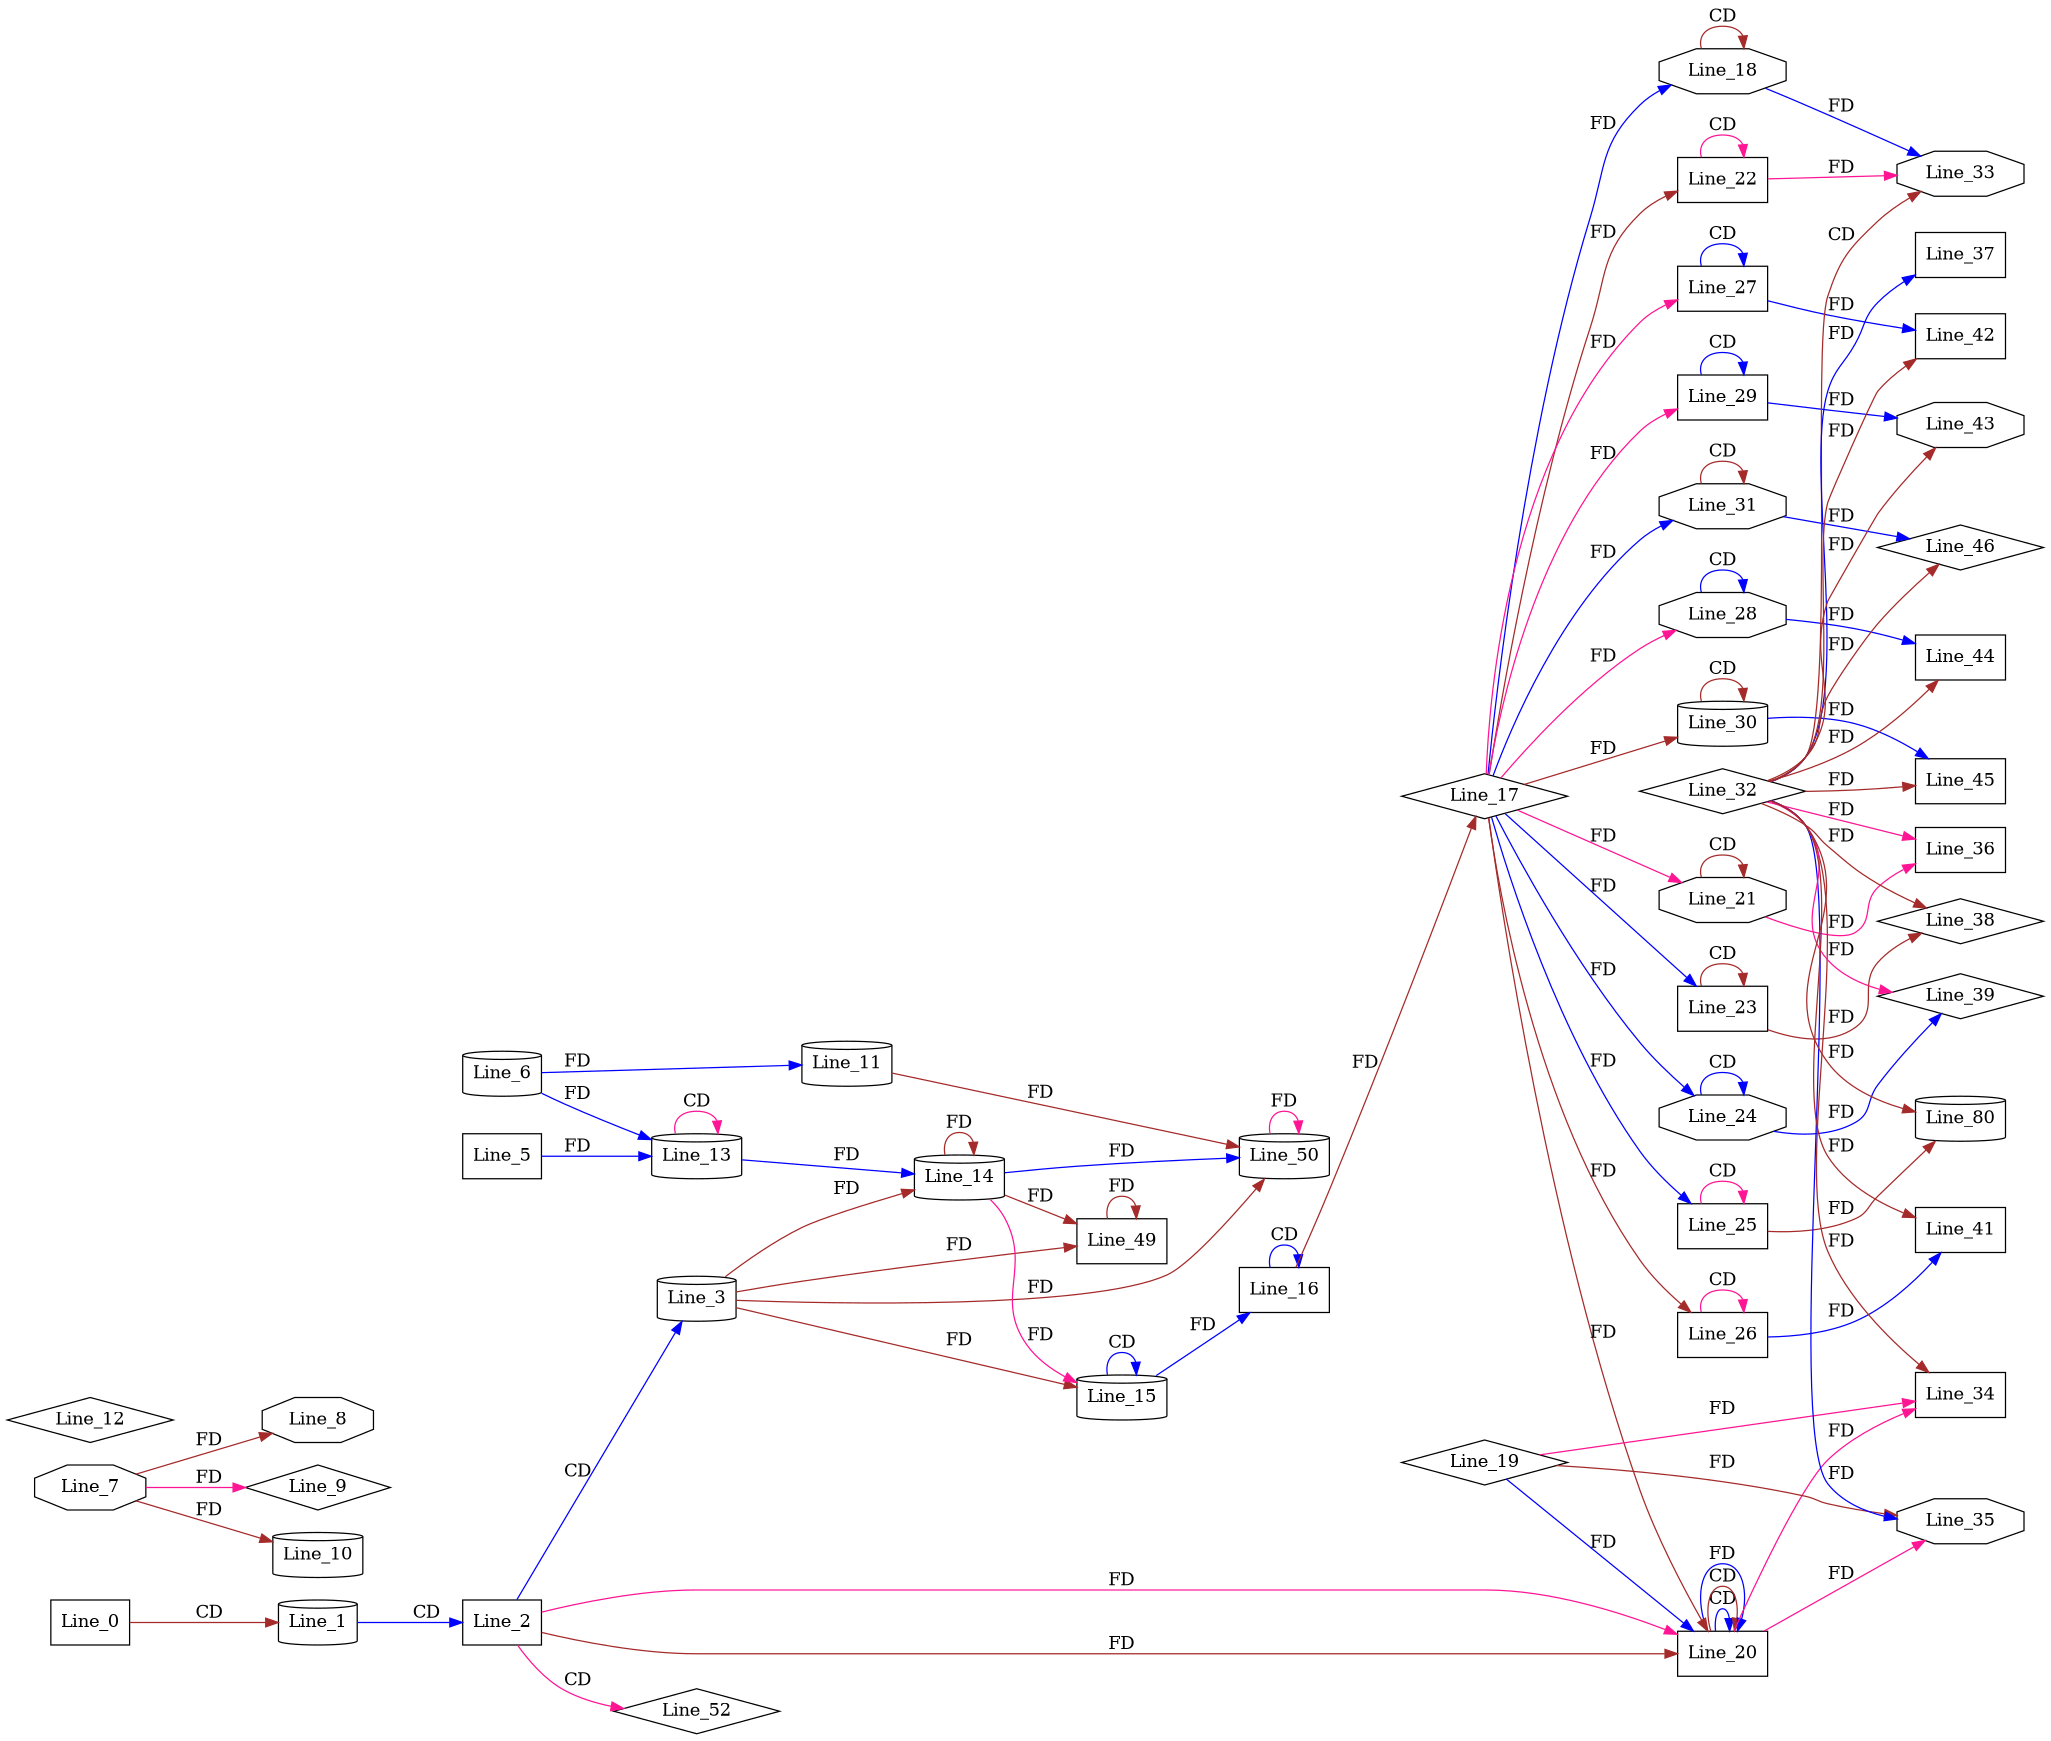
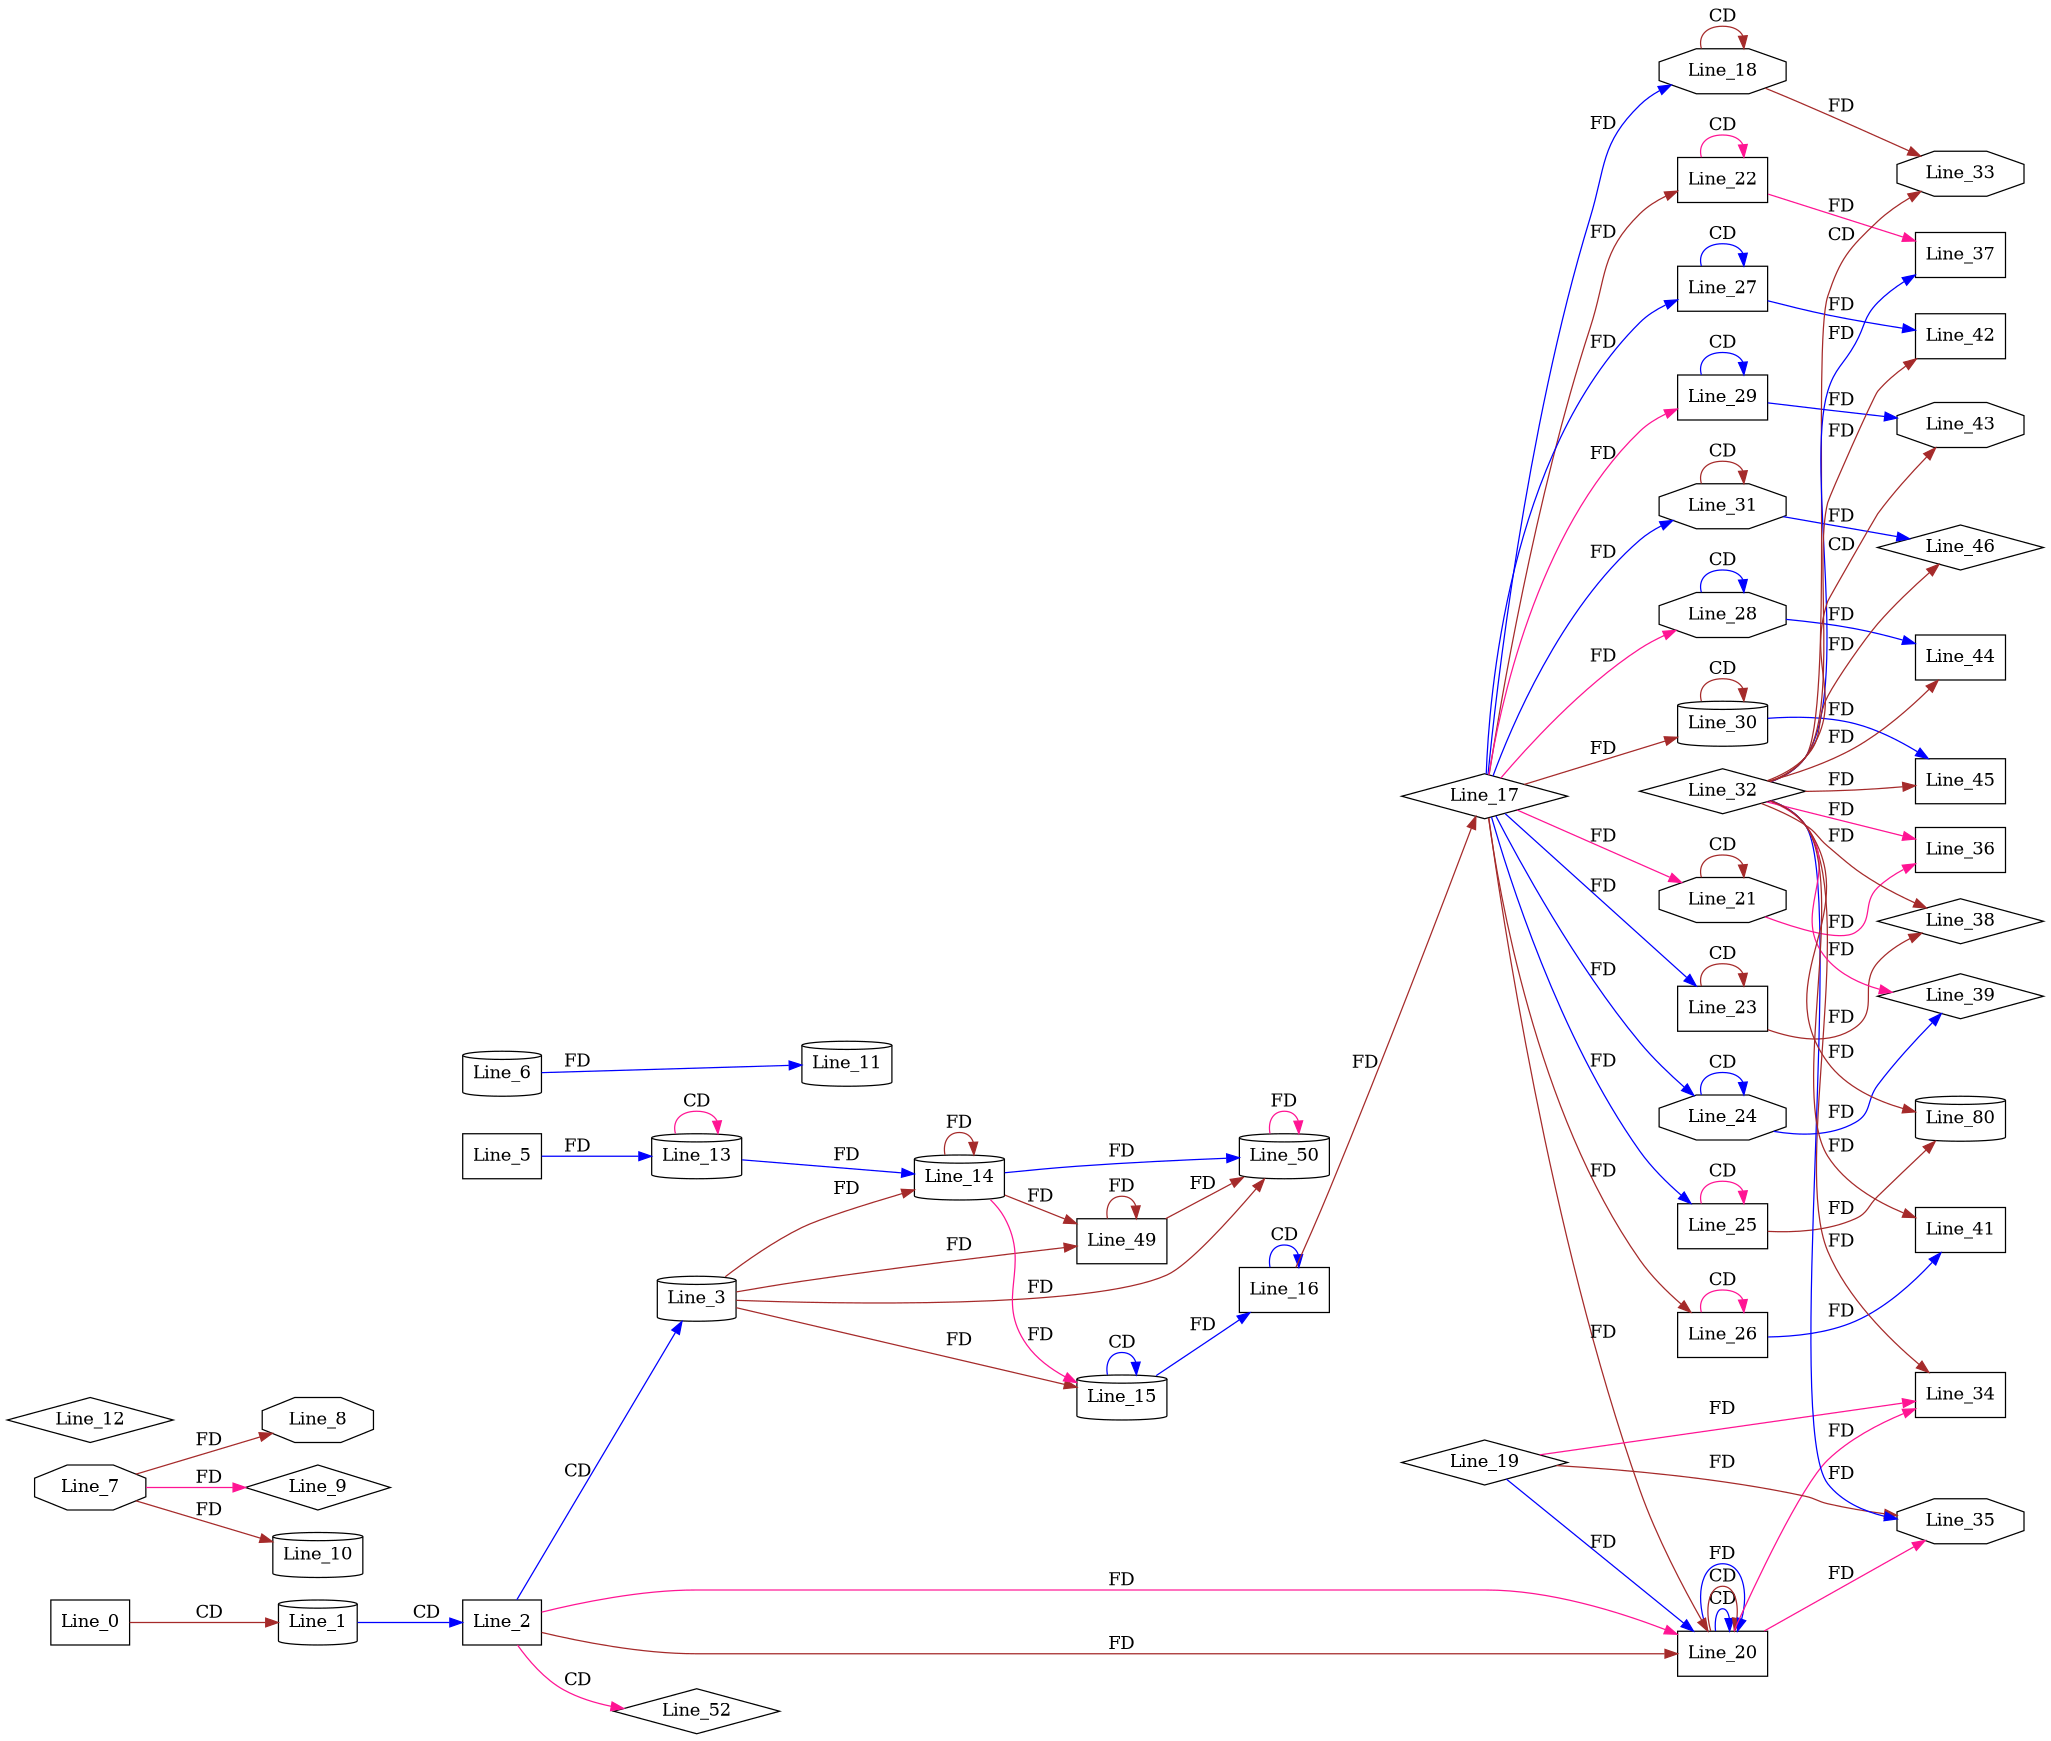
(1837, 119) -> (1837, 119)
(1826, 177) -> (1835, 216)
(1533, 507) -> (1533, 507)
(1842, 546) -> (1842, 546)
(1060, 1109) -> (1199, 1201)
(590, 1115) -> none
